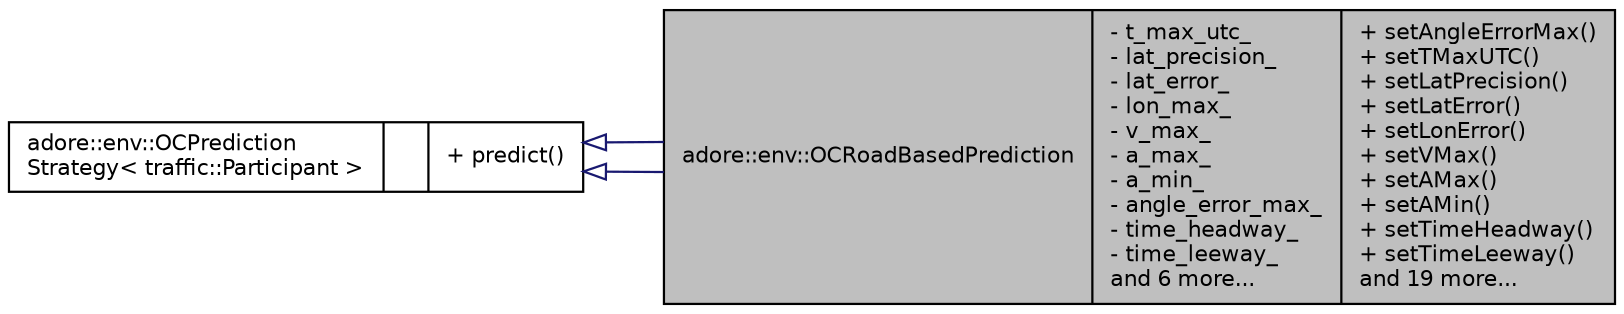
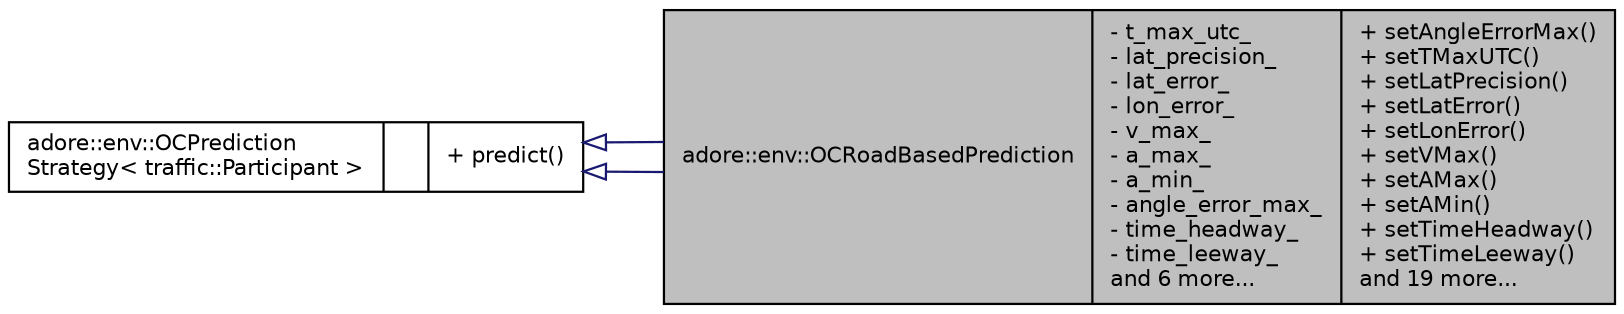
(1172, 107) -> (1173, 107)
